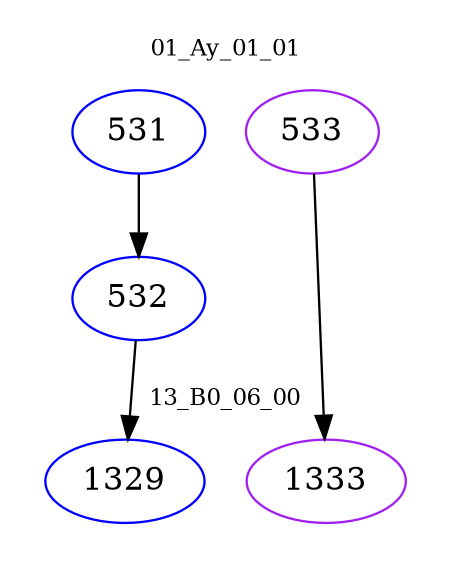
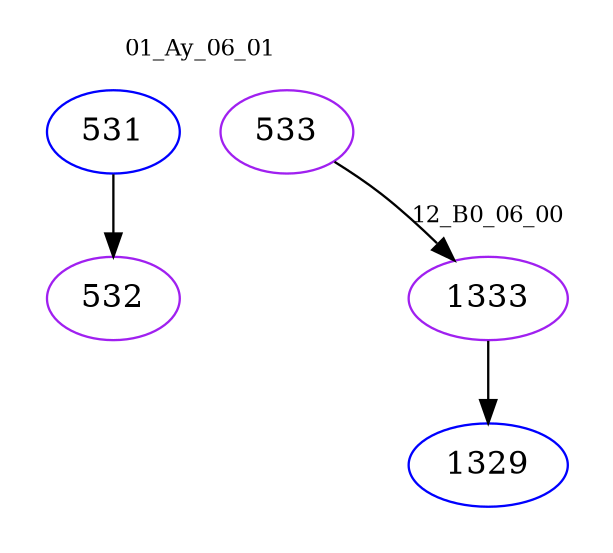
(226, 50) -> (200, 50)
(139, 298) -> (113, 298)
(132, 391) -> (488, 370)
(226, 399) -> (488, 216)
